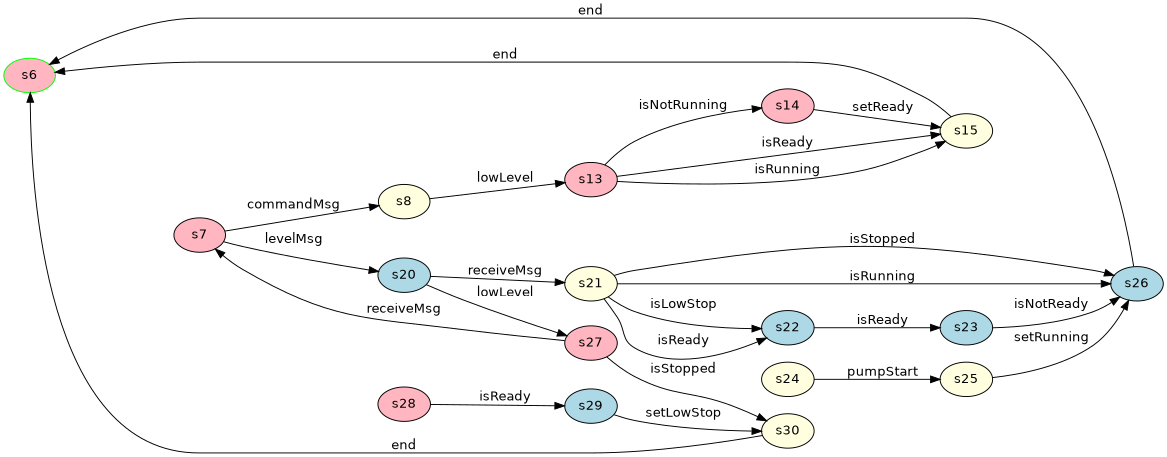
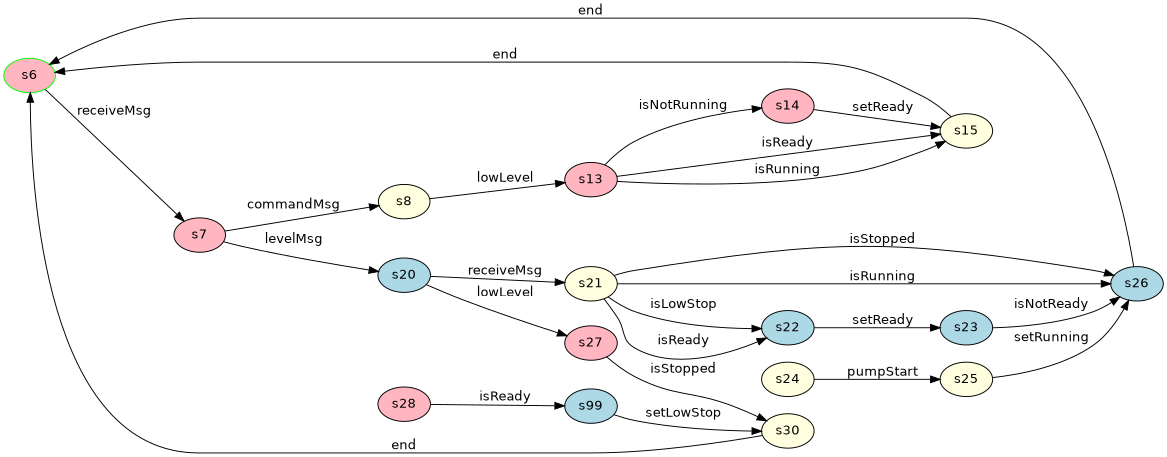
(387, 321) -> (111, 152)
(883, 321) -> (883, 321)
(591, 406) -> (591, 406)
